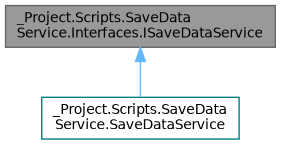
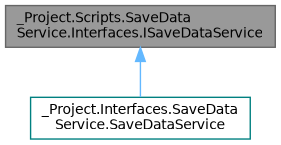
(140, 118) -> (140, 118)
